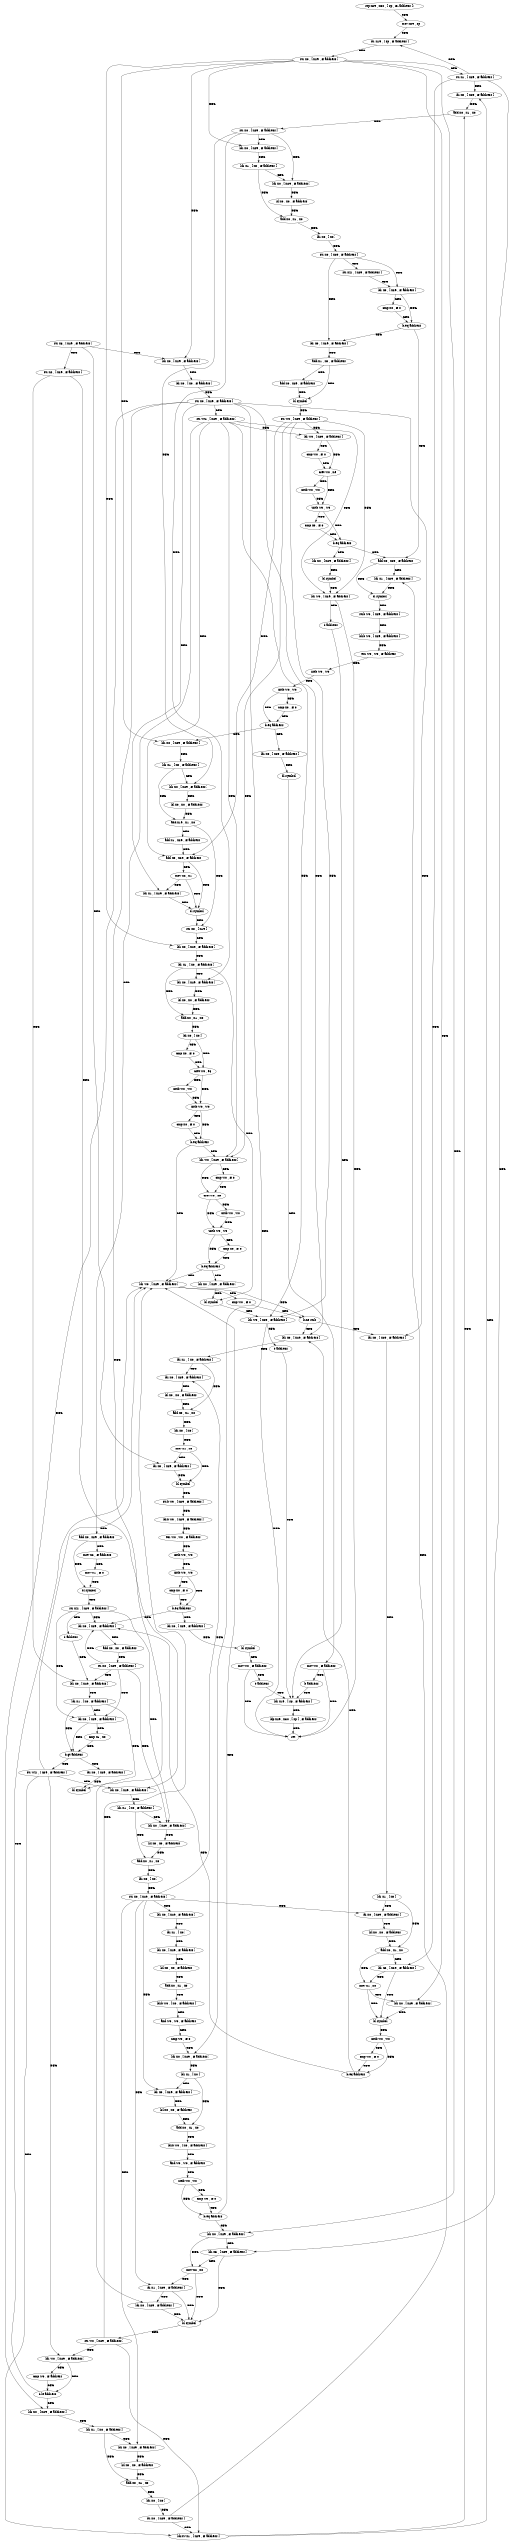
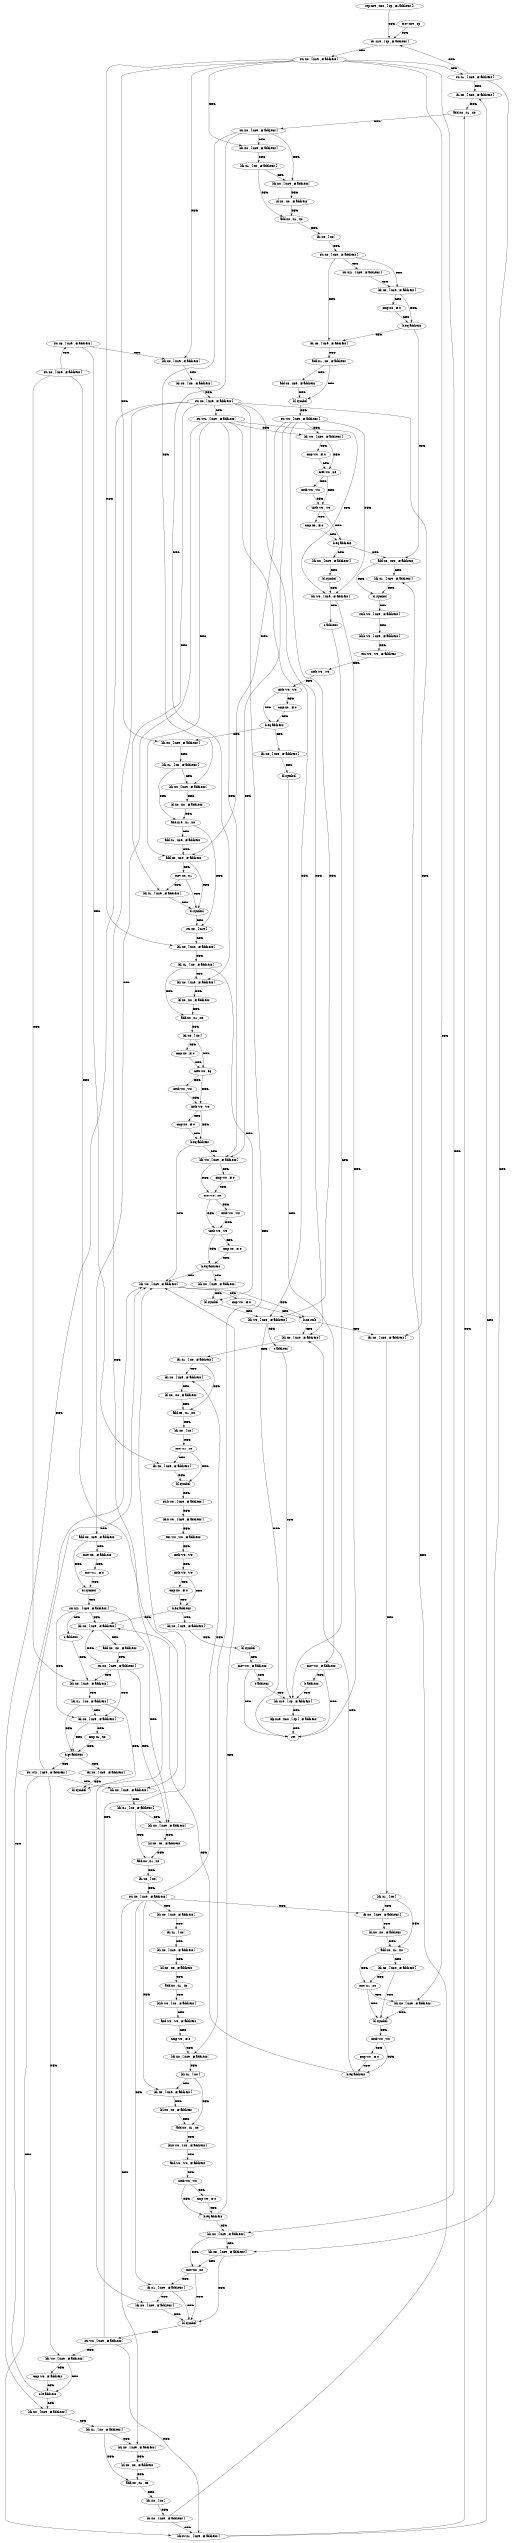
(400, 15) -> (388, 23)
(68, 357) -> (61, 358)
(432, 1022) -> none
